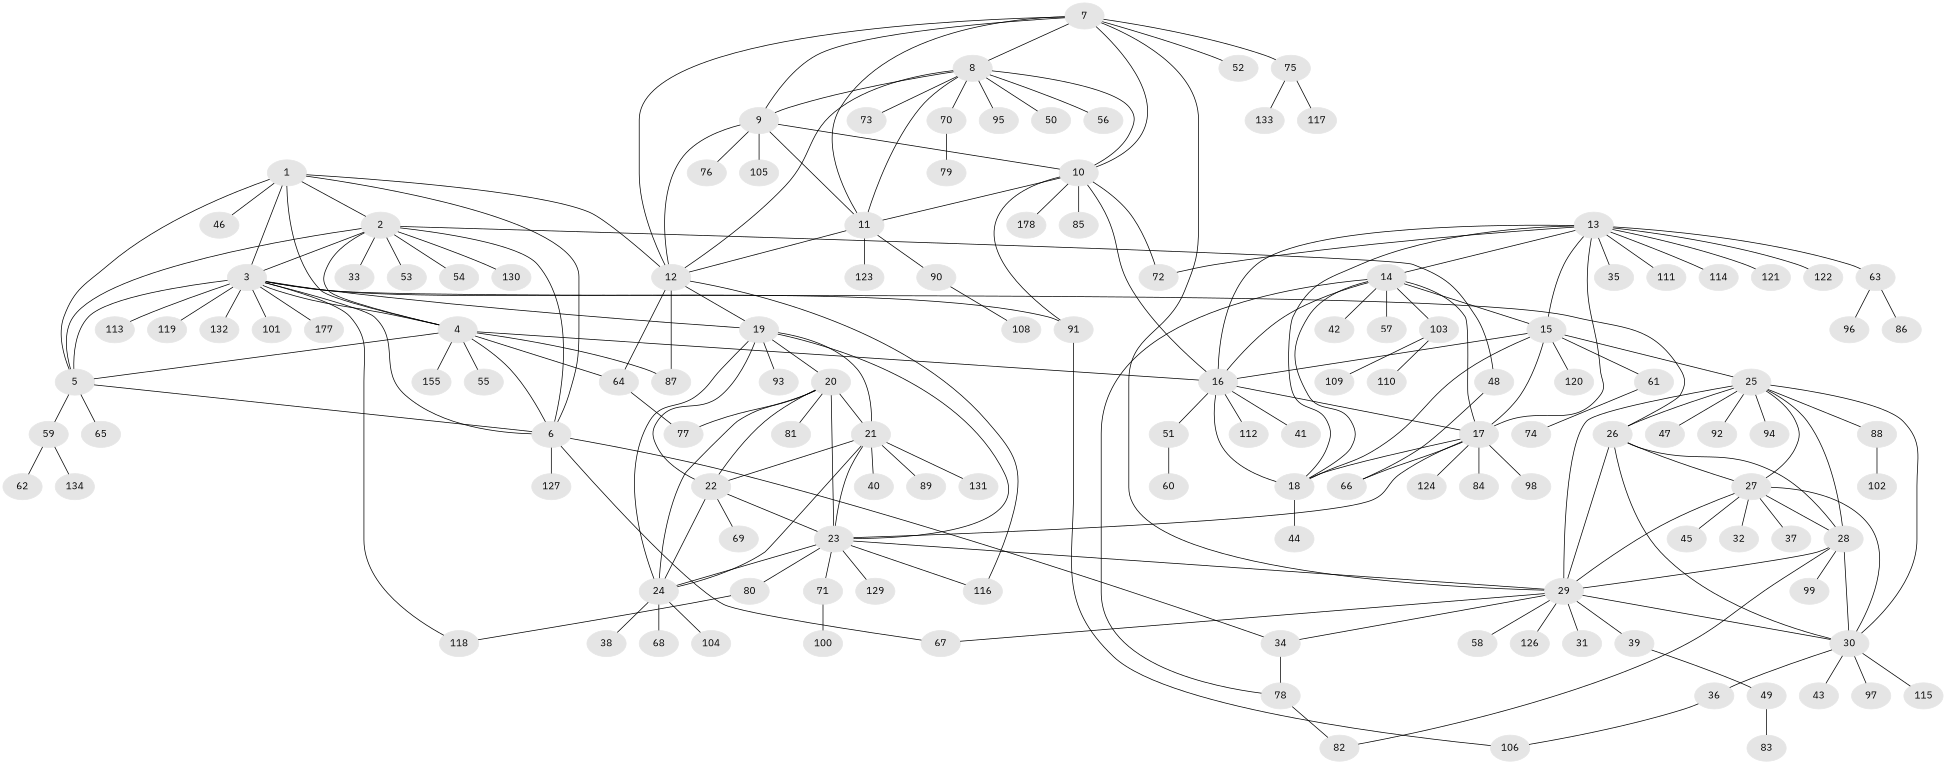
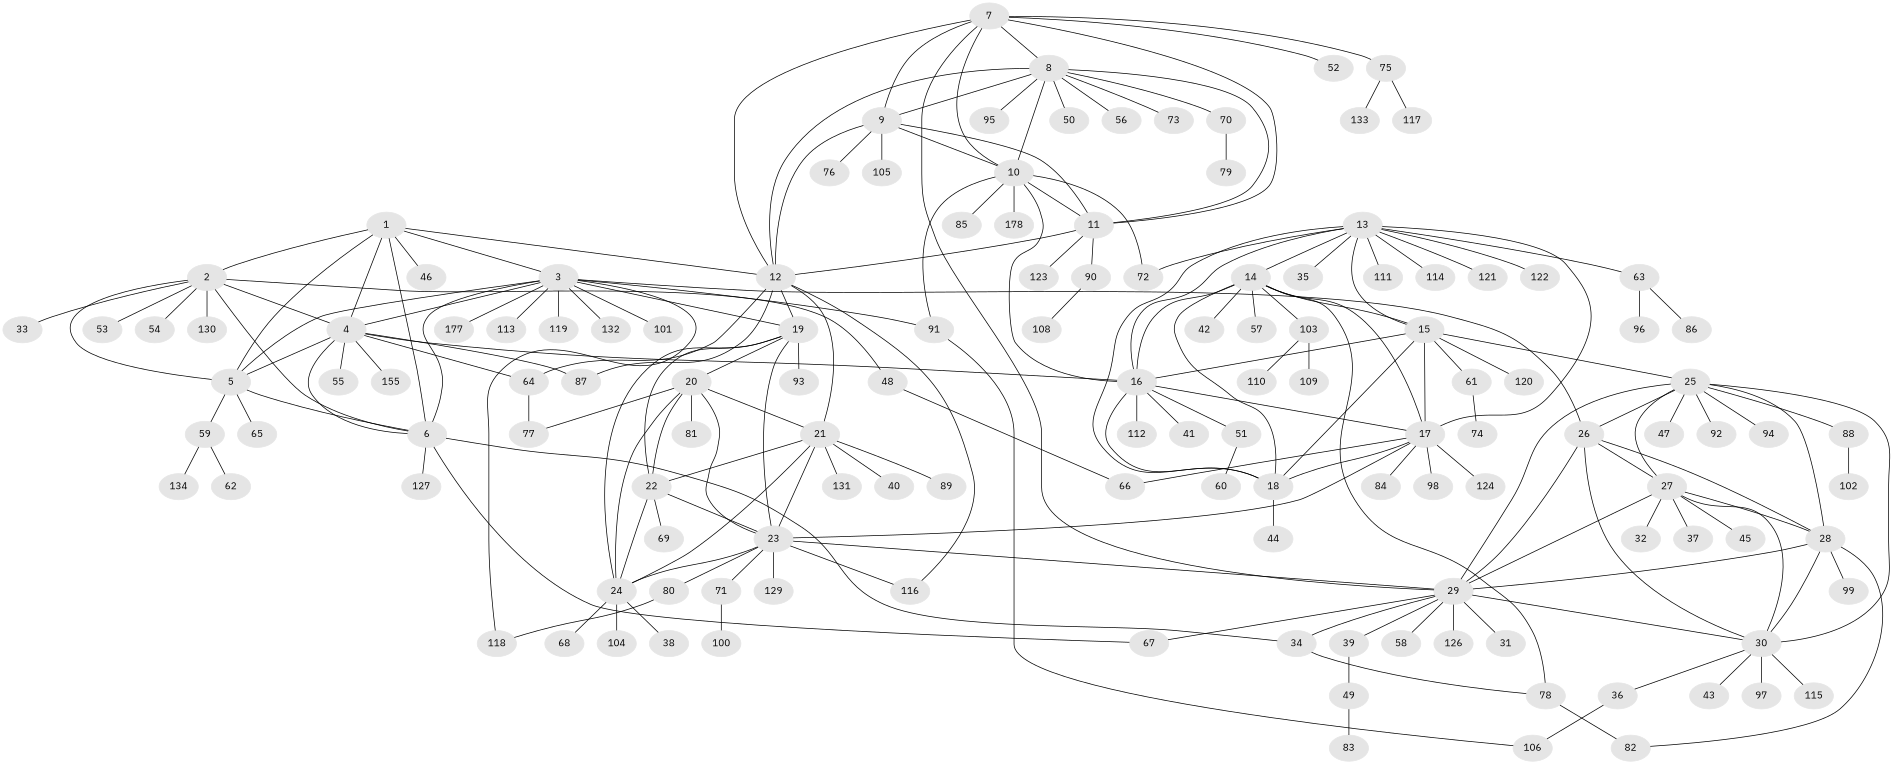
(314, 251) -> none
(850, 362) -> (833, 346)
